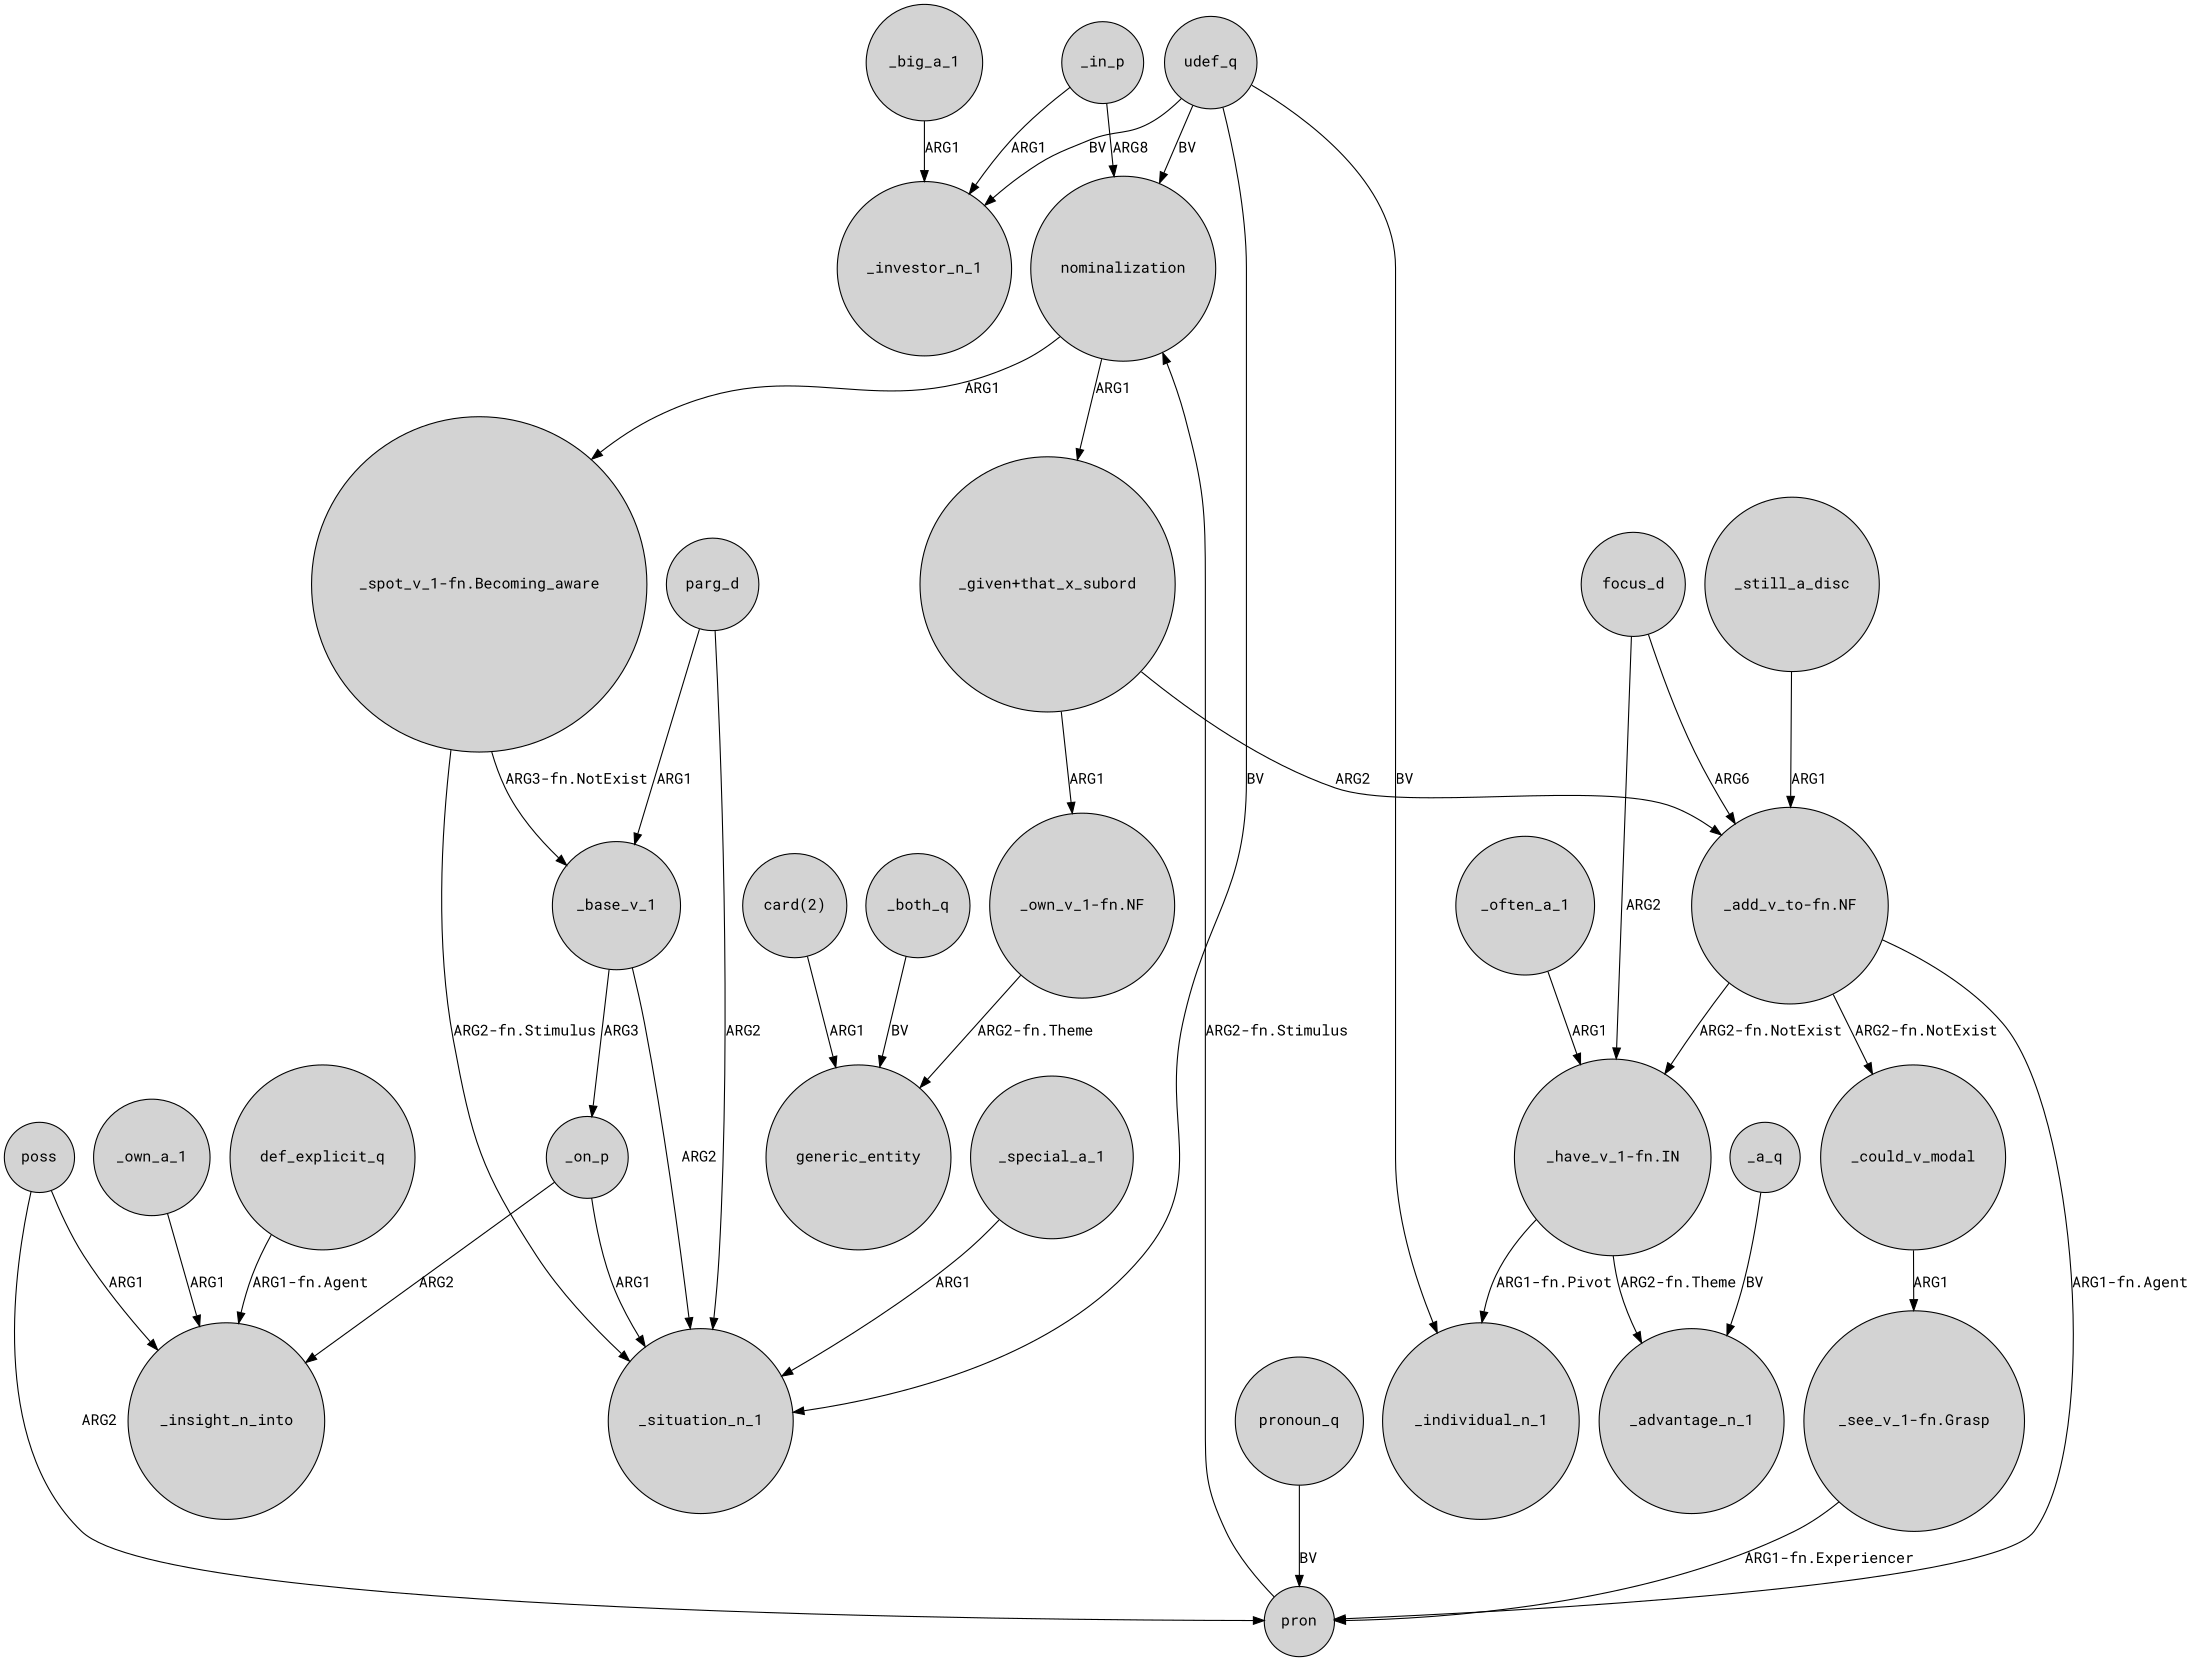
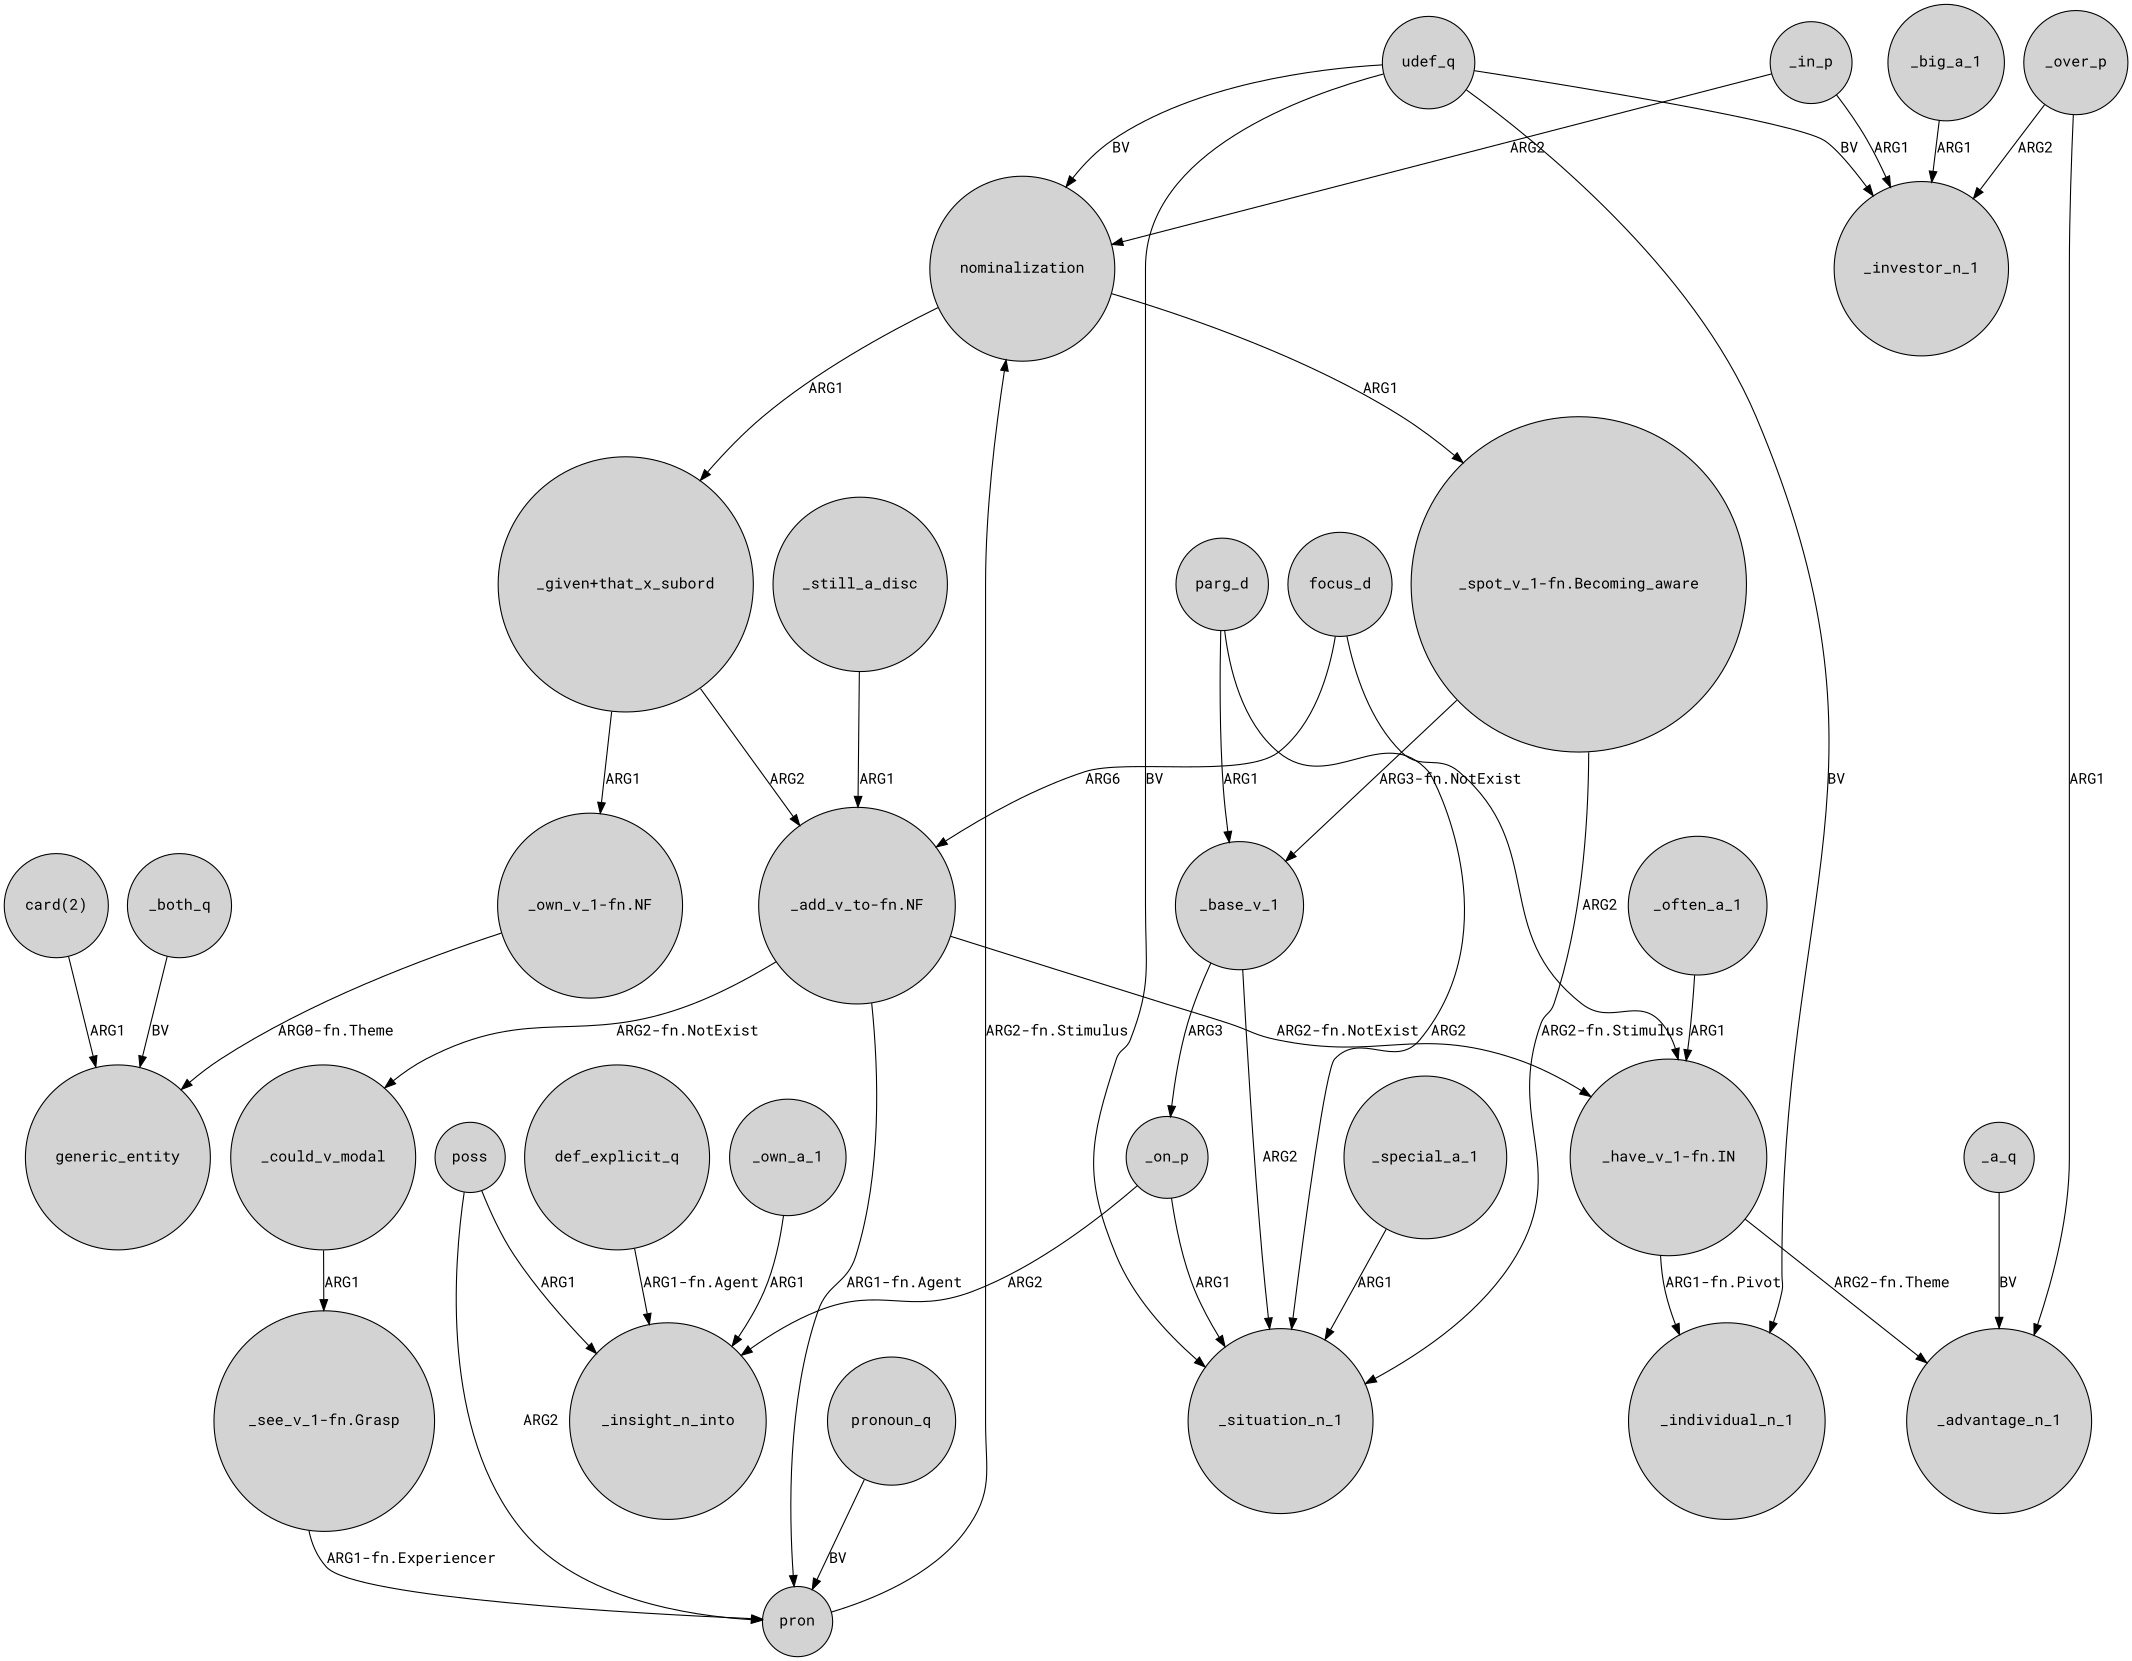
none -> (2076, 63)
(1131, 148) -> (1528, 148)
(1036, 1032) -> (336, 1032)
